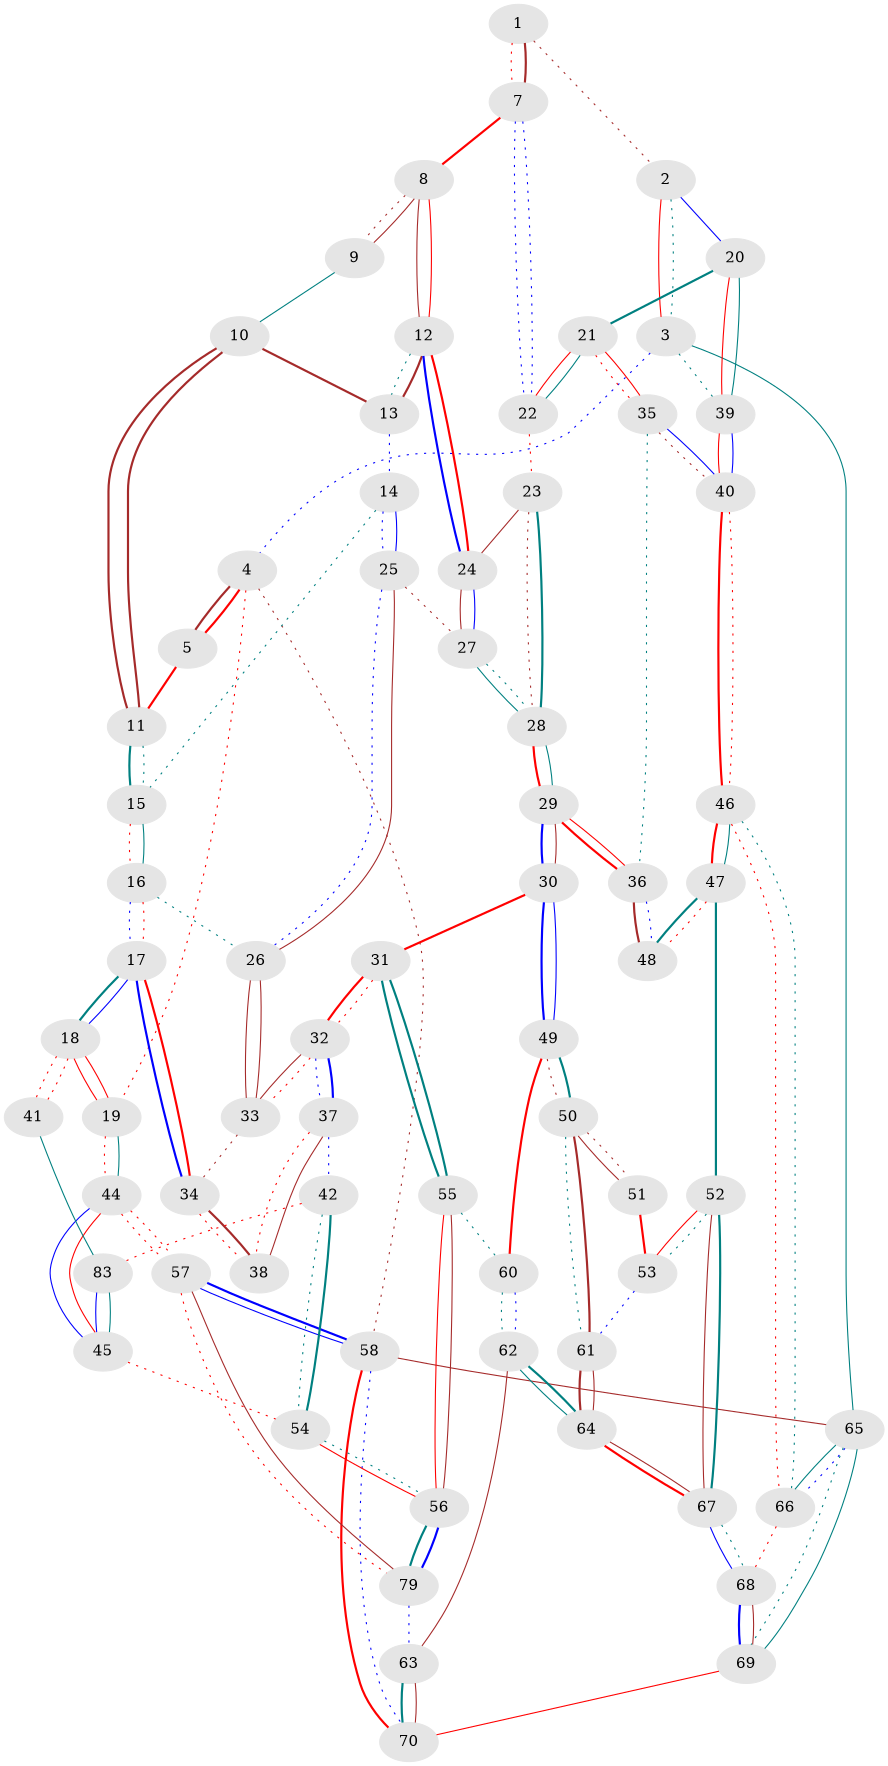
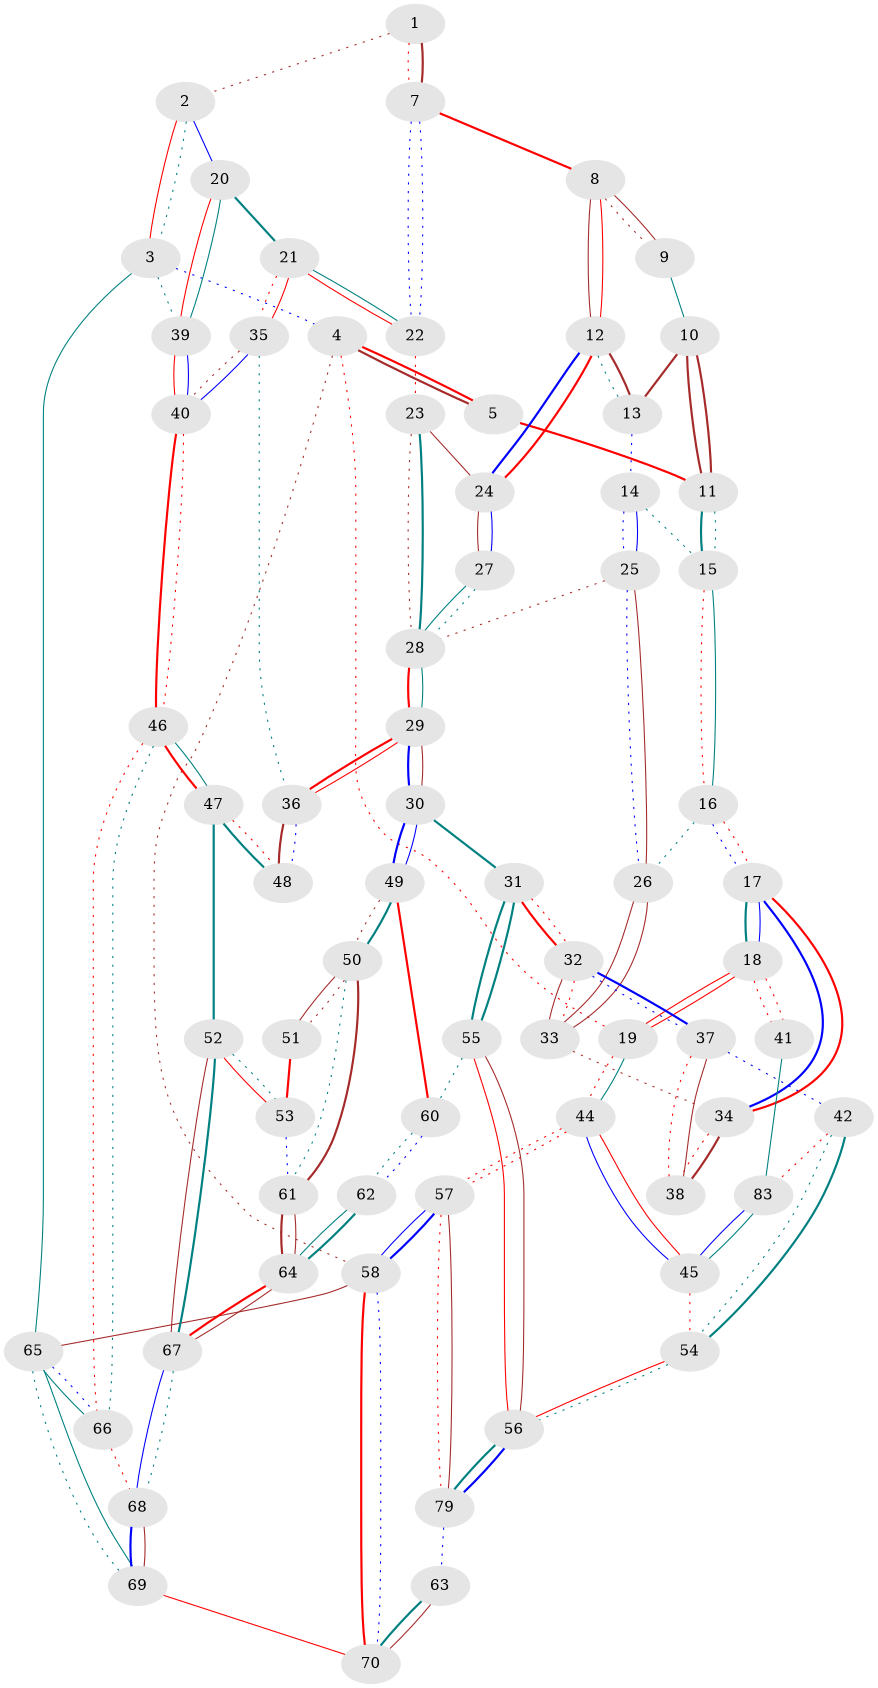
(428, 609) -> (523, 610)
(465, 922) -> (465, 844)
(482, 1514) -> none
